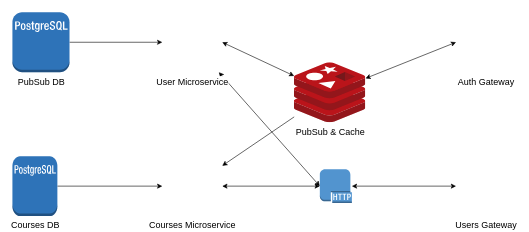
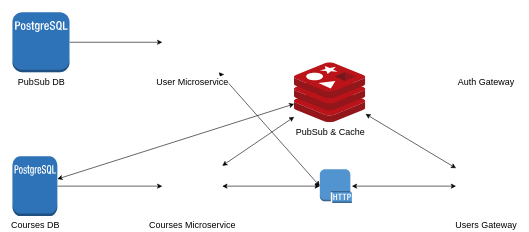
(259, 59) -> (176, 142)
(411, 61) -> (411, 141)
(292, 119) -> (289, 120)
